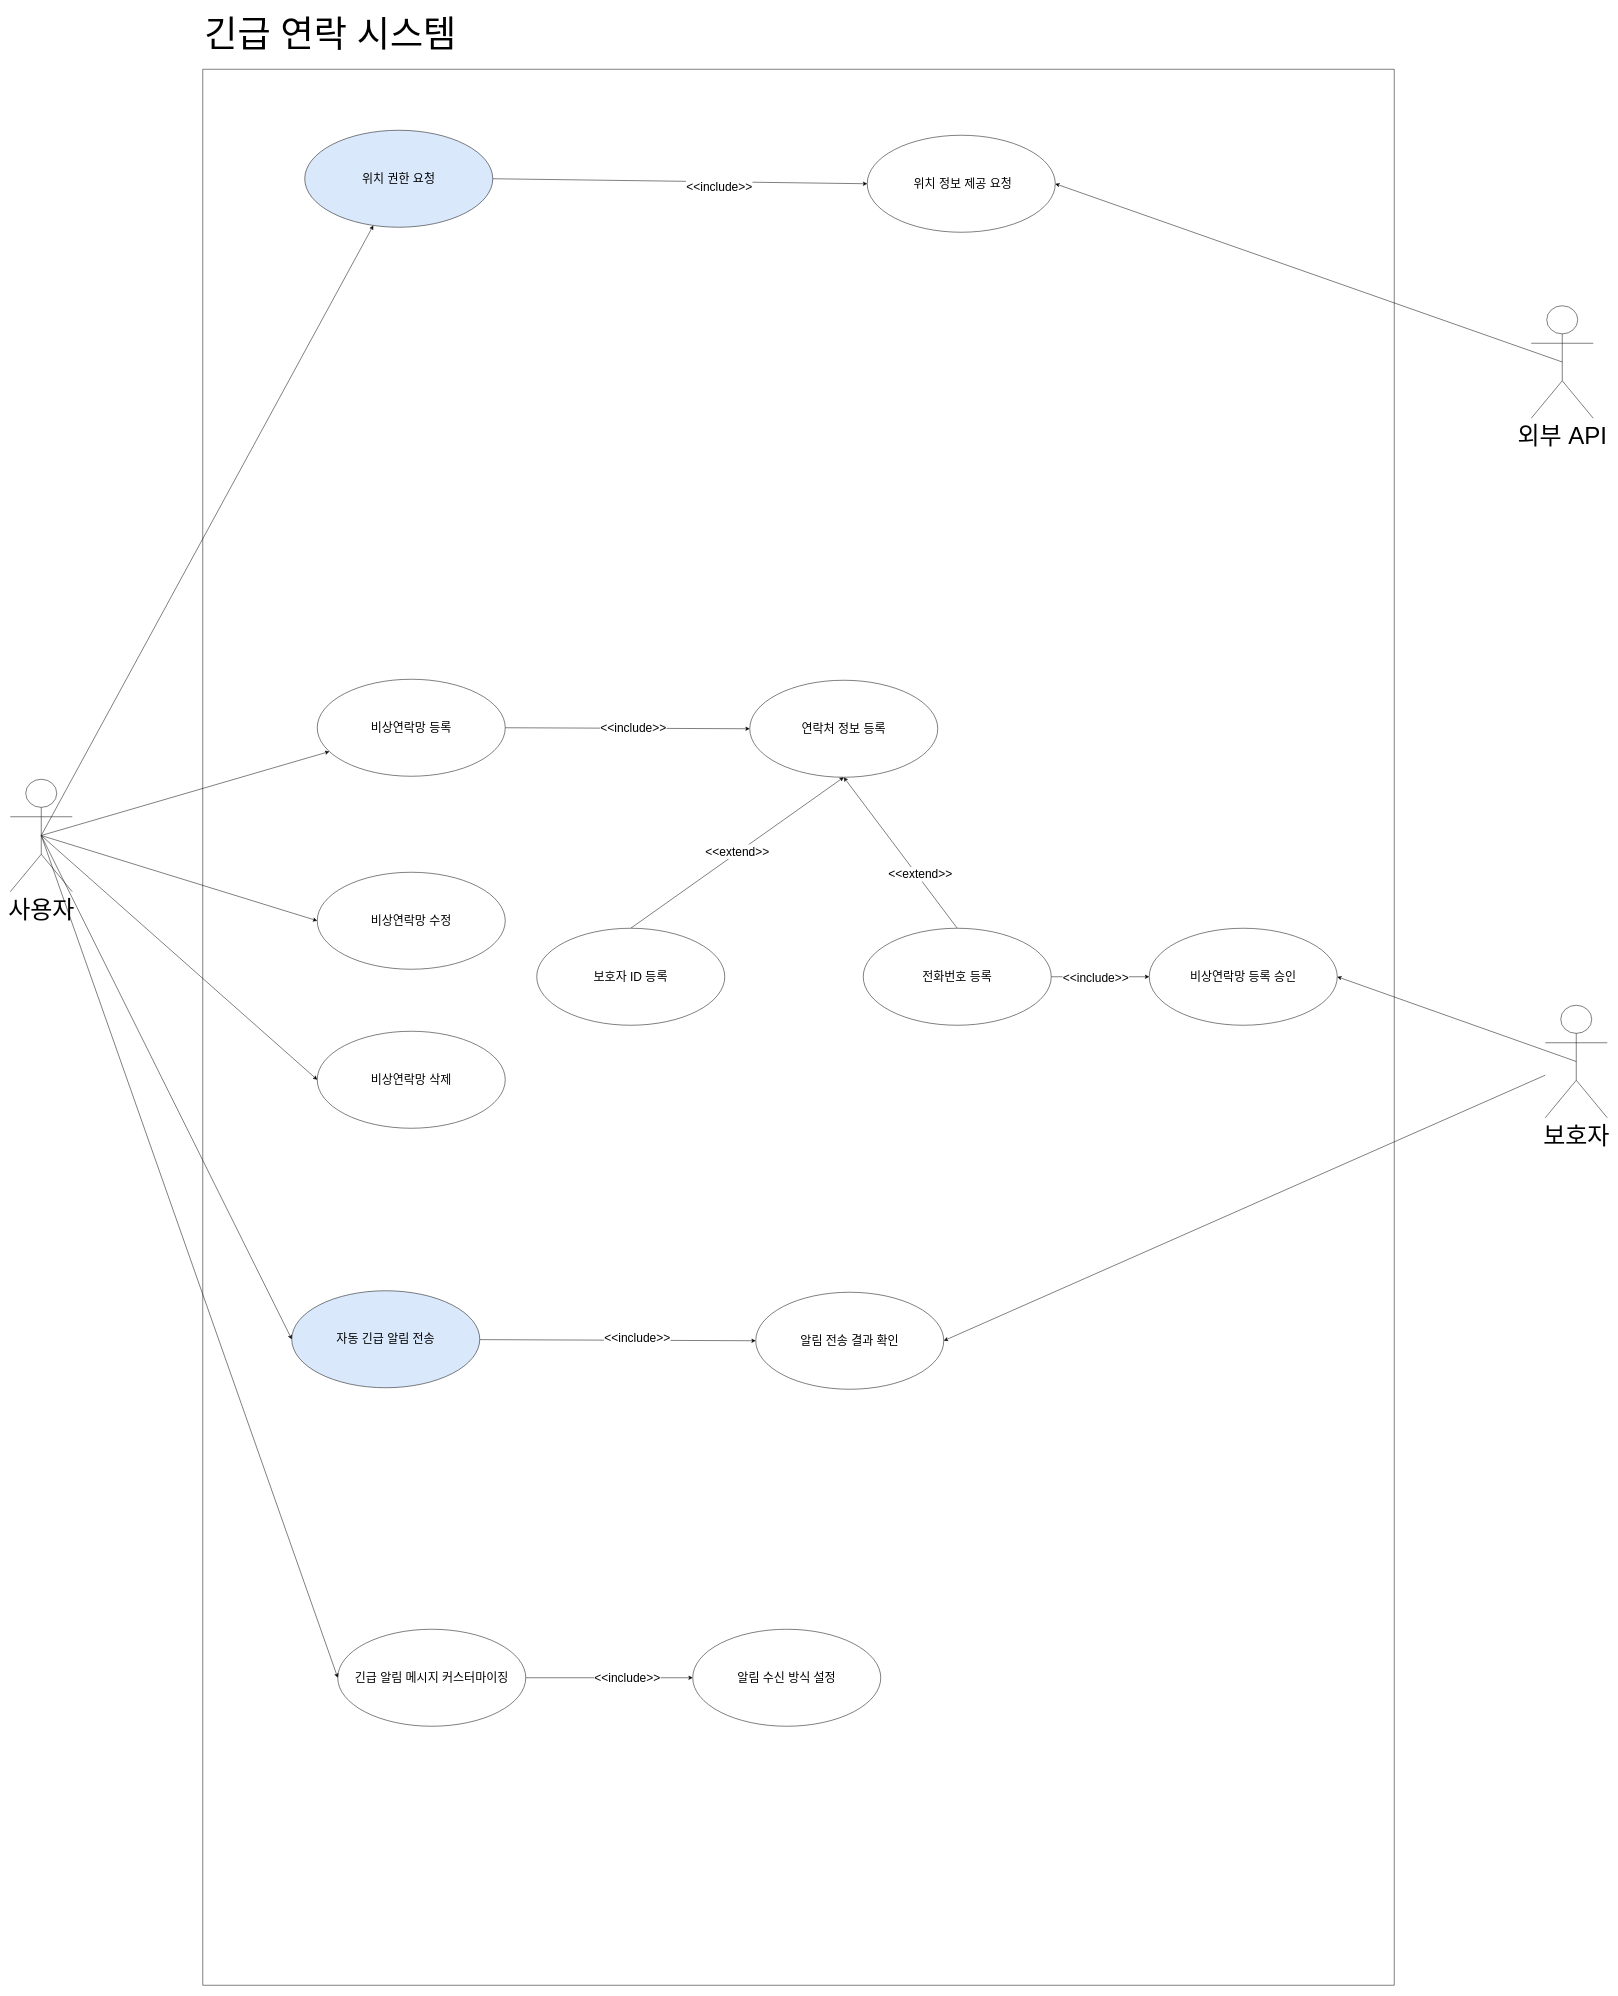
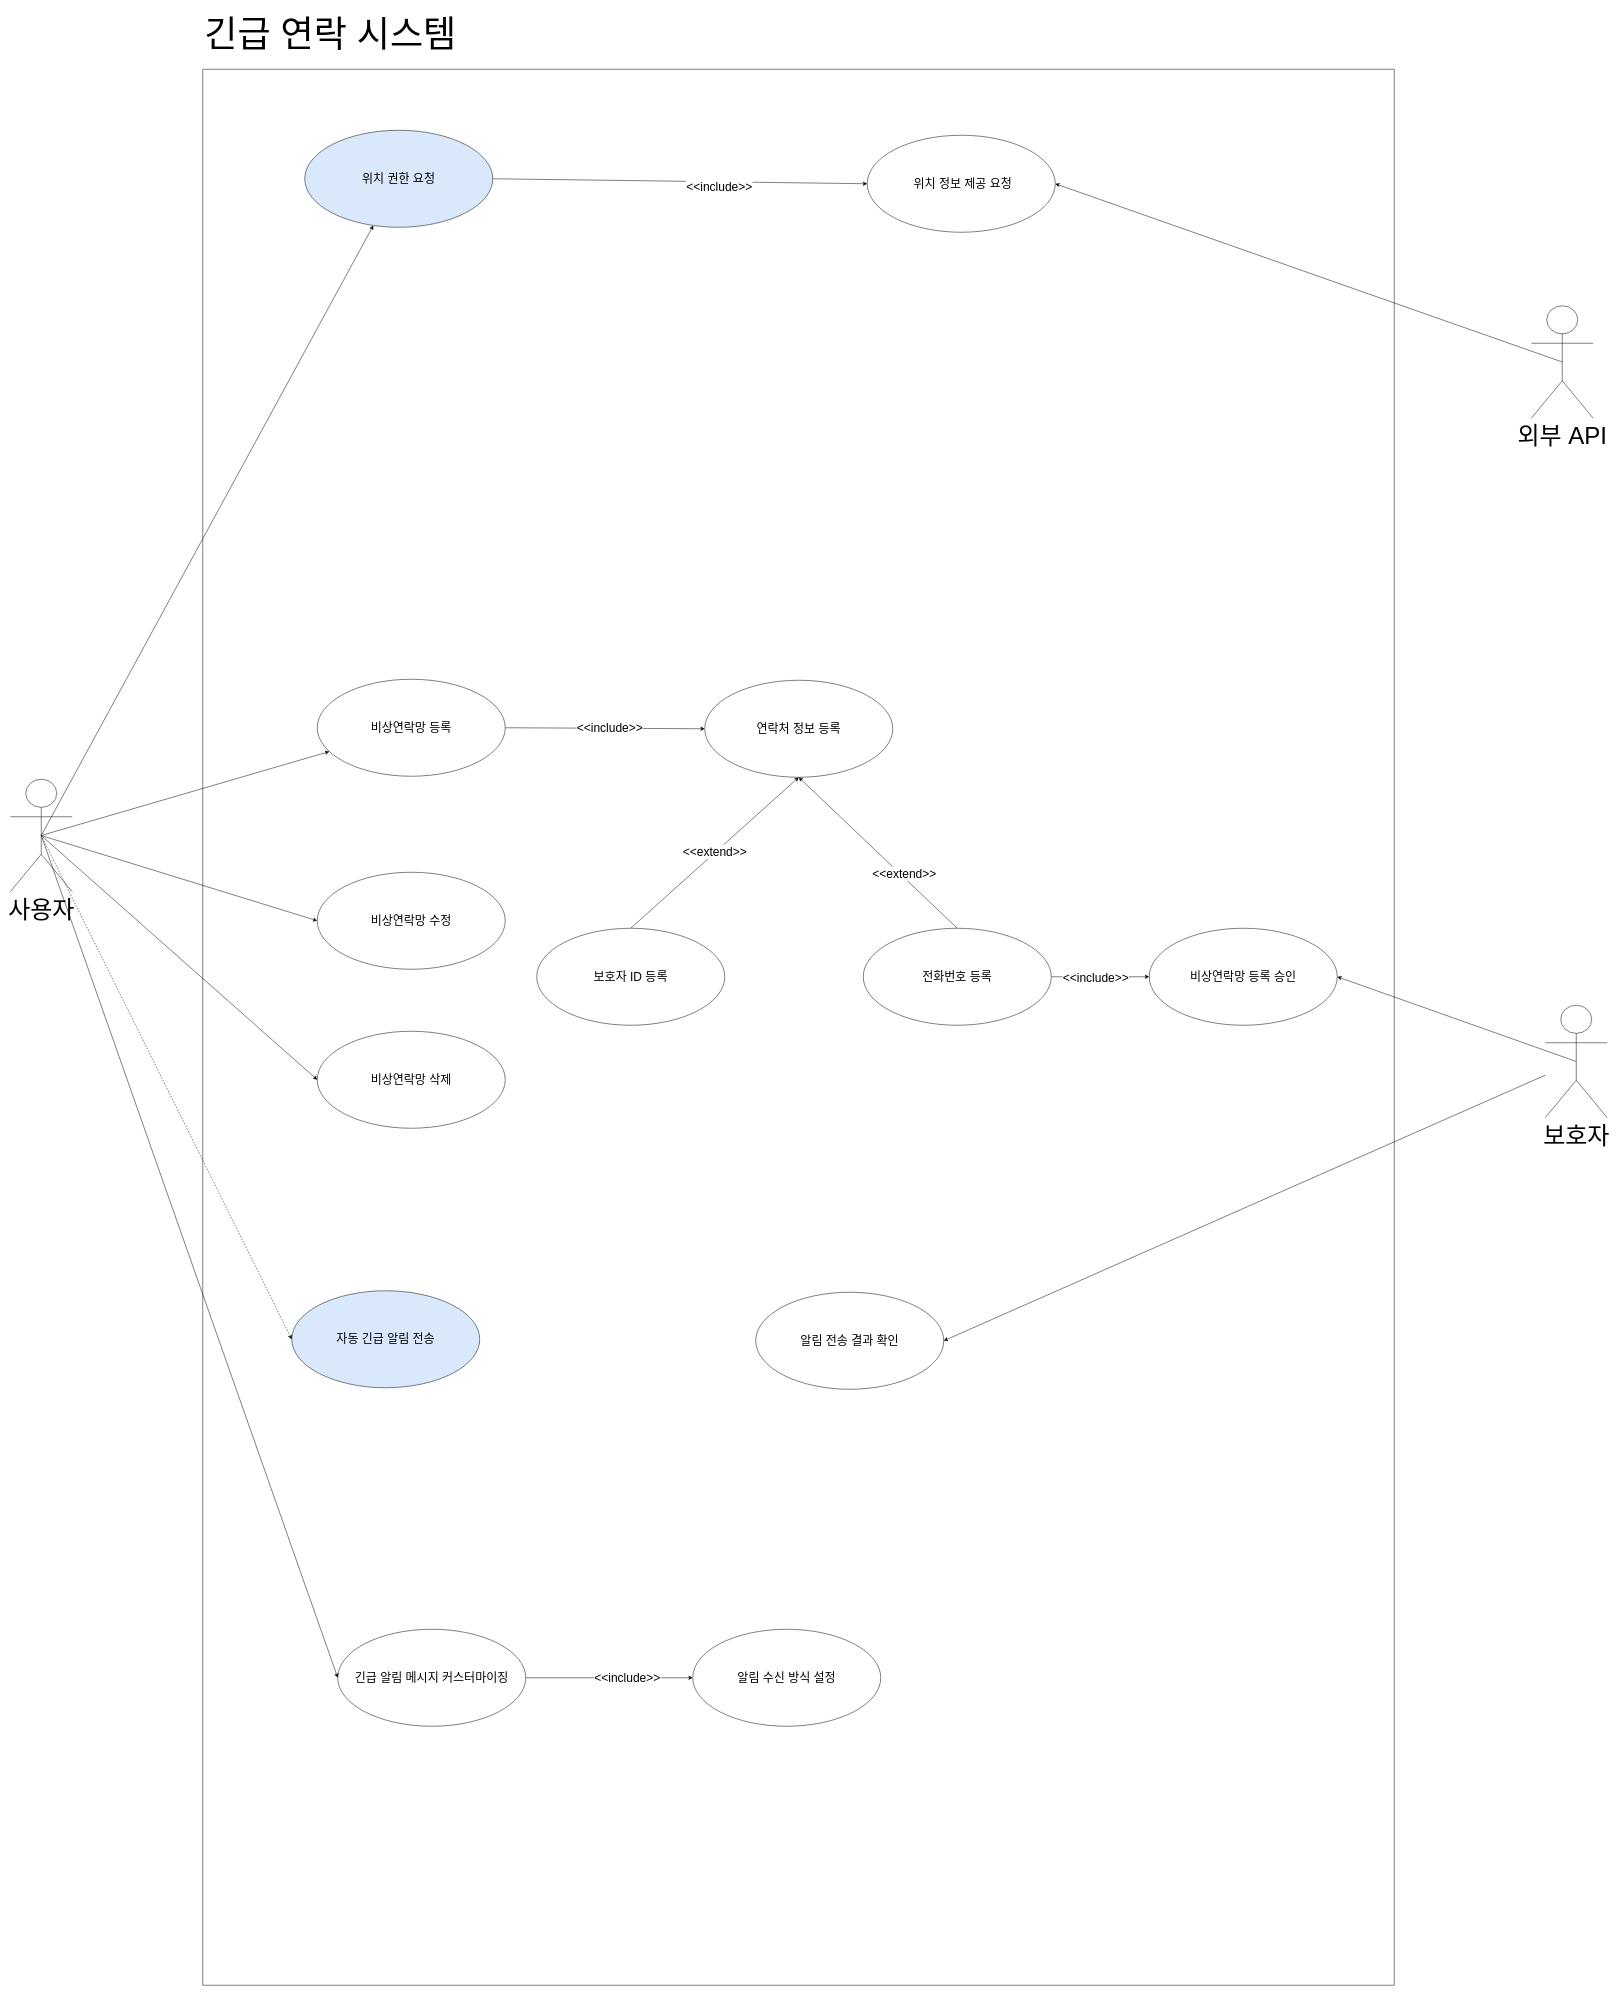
(844, 729) -> (799, 729)
(134, 1023) -> (134, 1023)
(636, 1340) -> none
